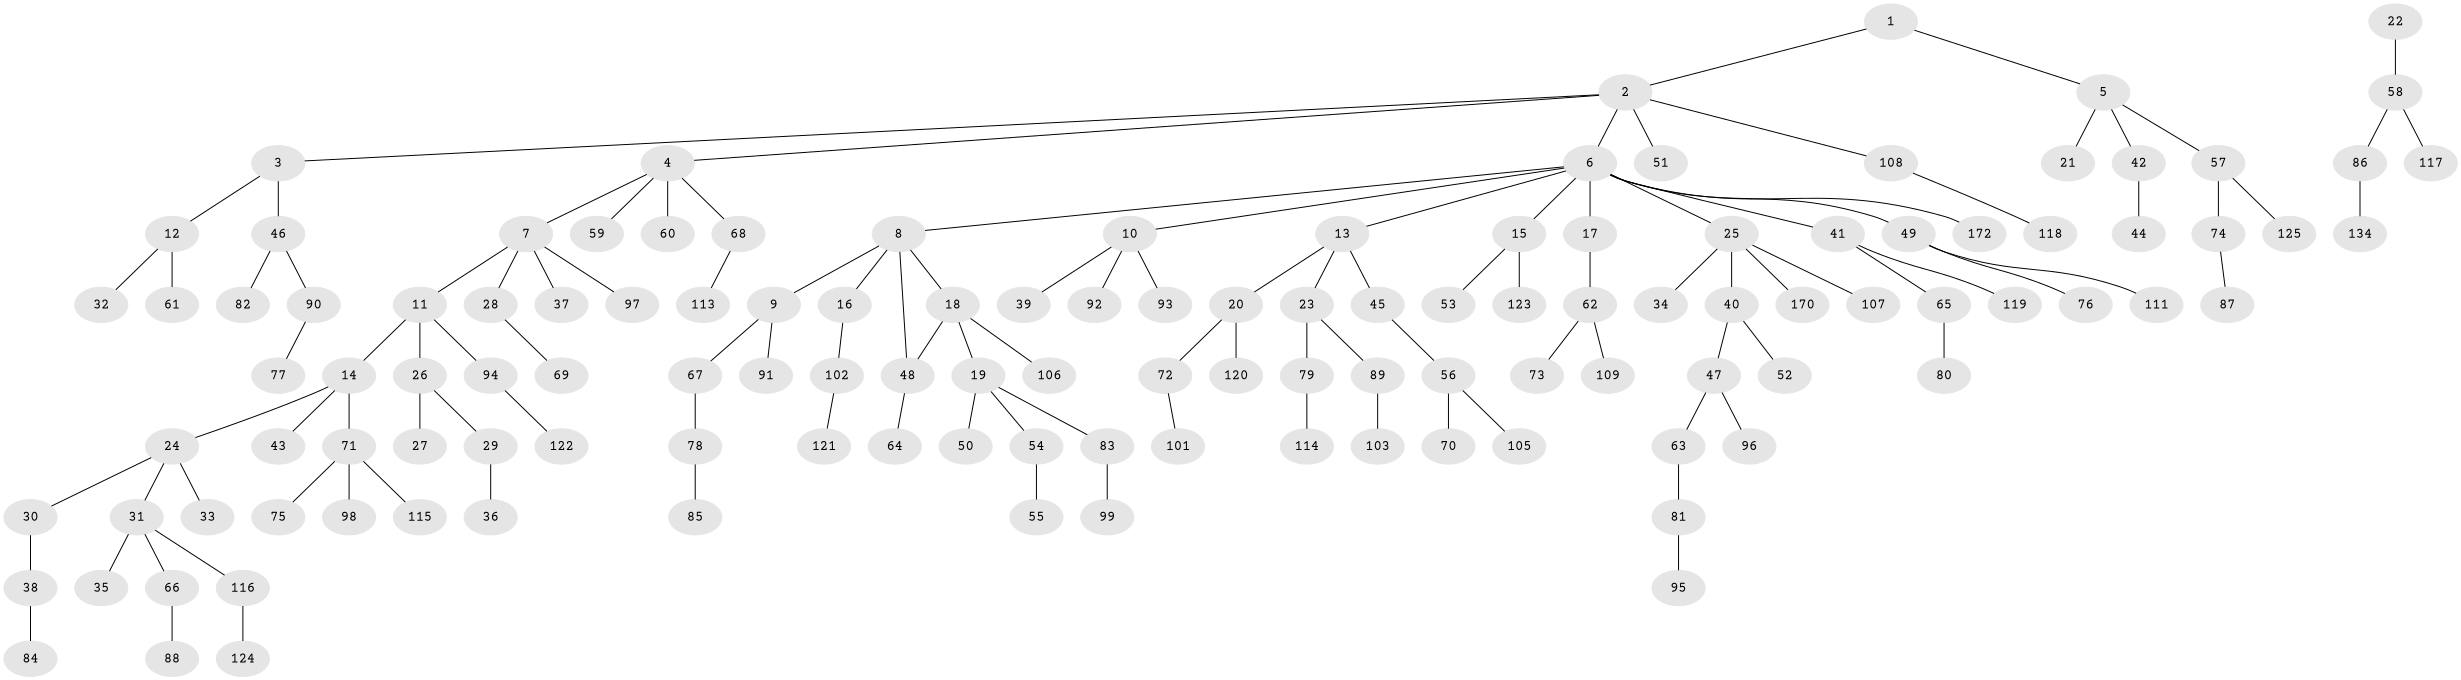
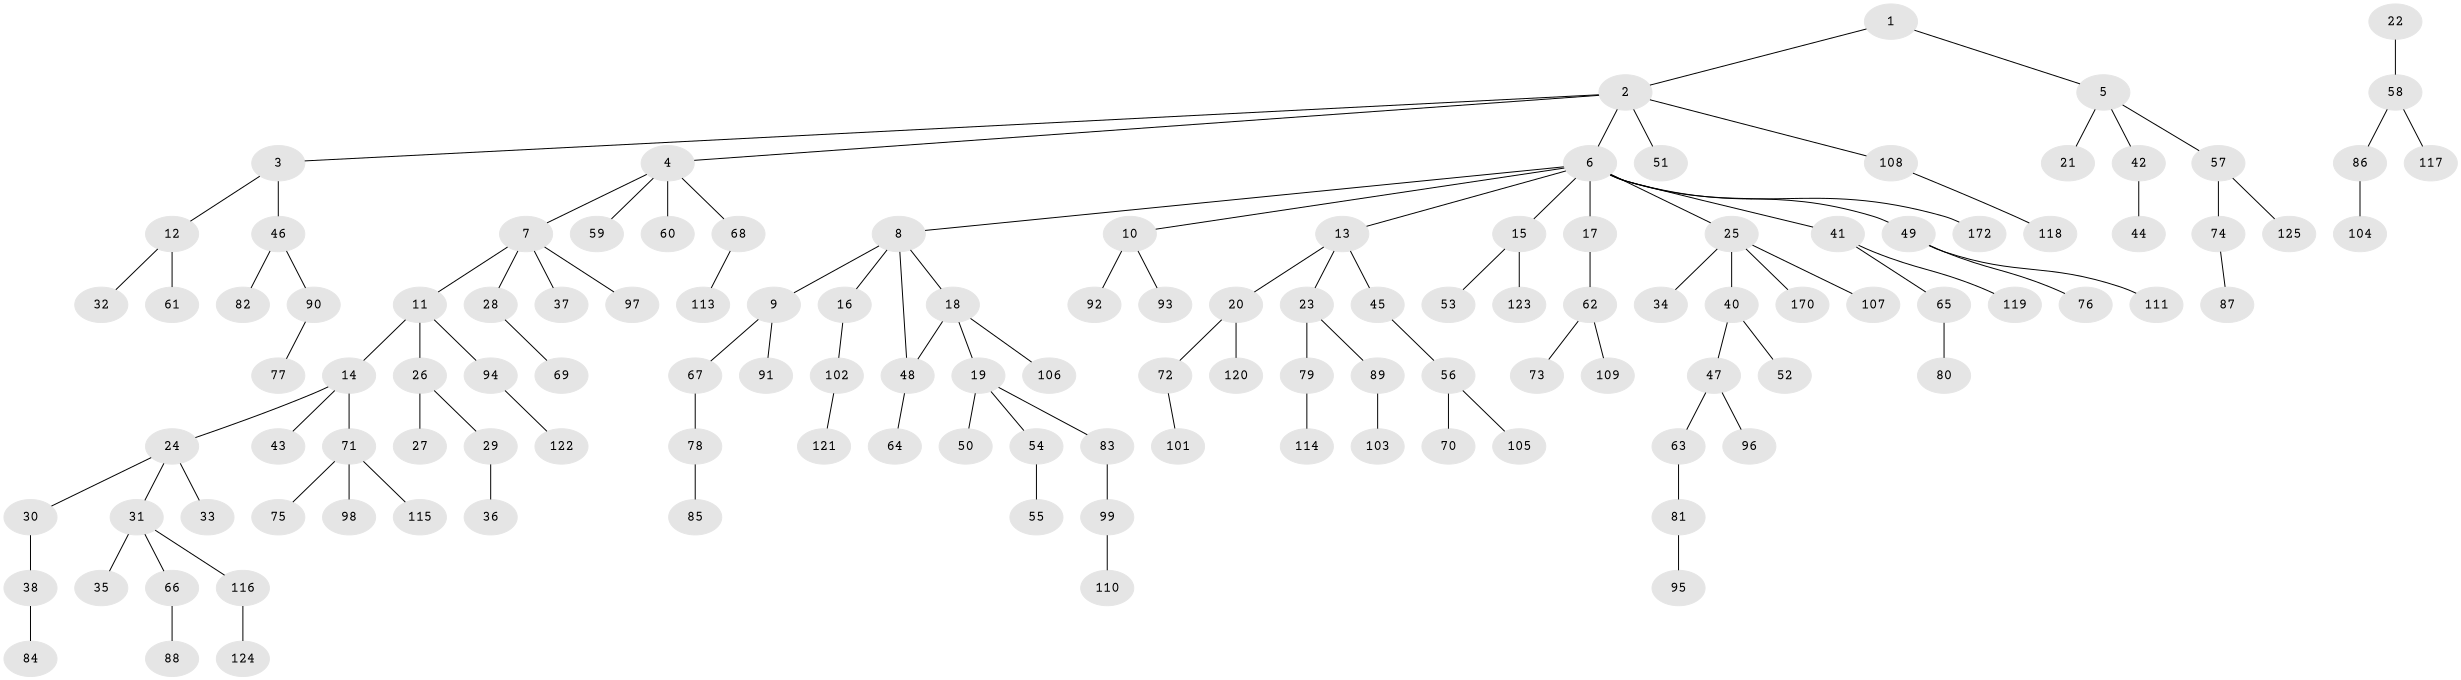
(2360, 234) -> (2360, 234)
(1024, 305) -> none
none -> (1107, 588)
